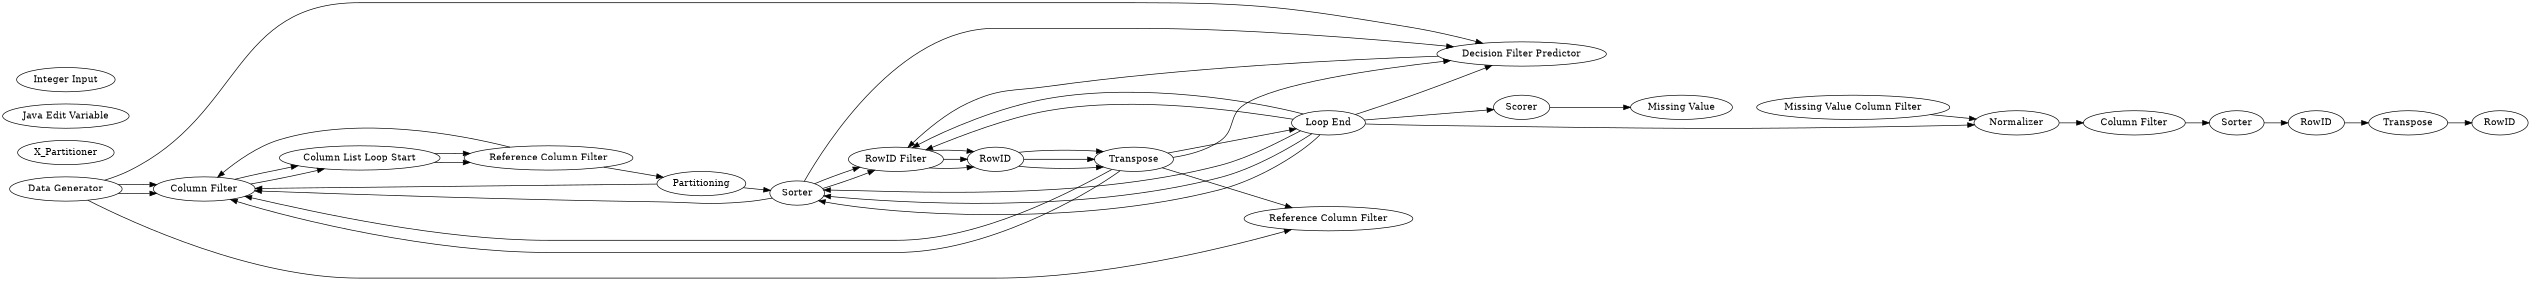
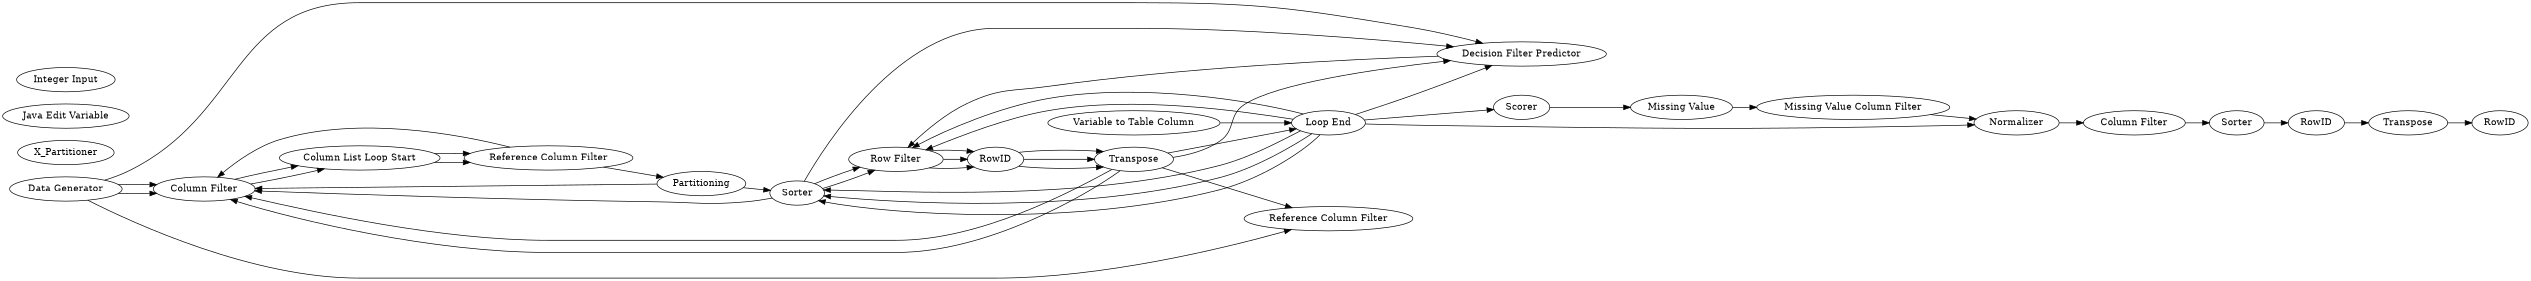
none -> (1741, 107)
none -> (1134, 123)
(896, 159) -> (896, 159)
